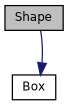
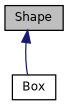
(42, 47) -> (26, 59)
